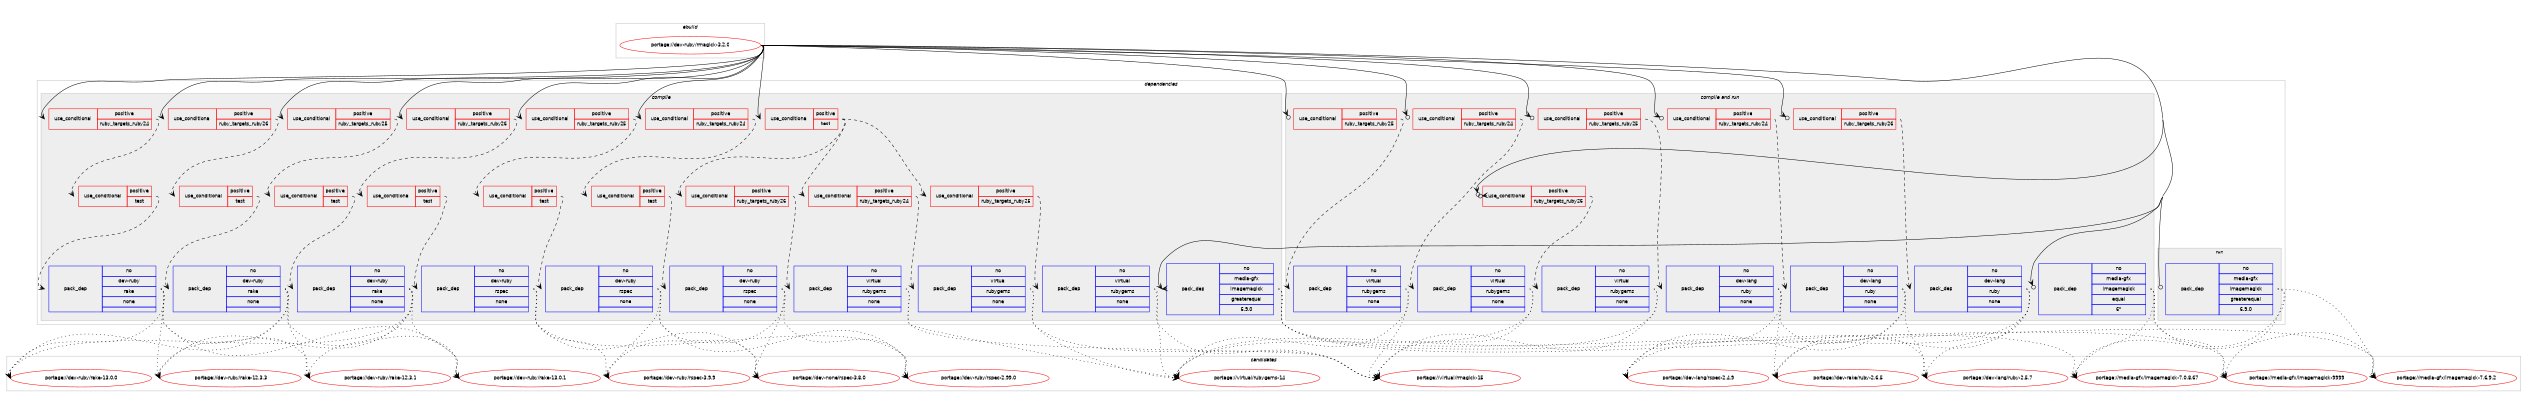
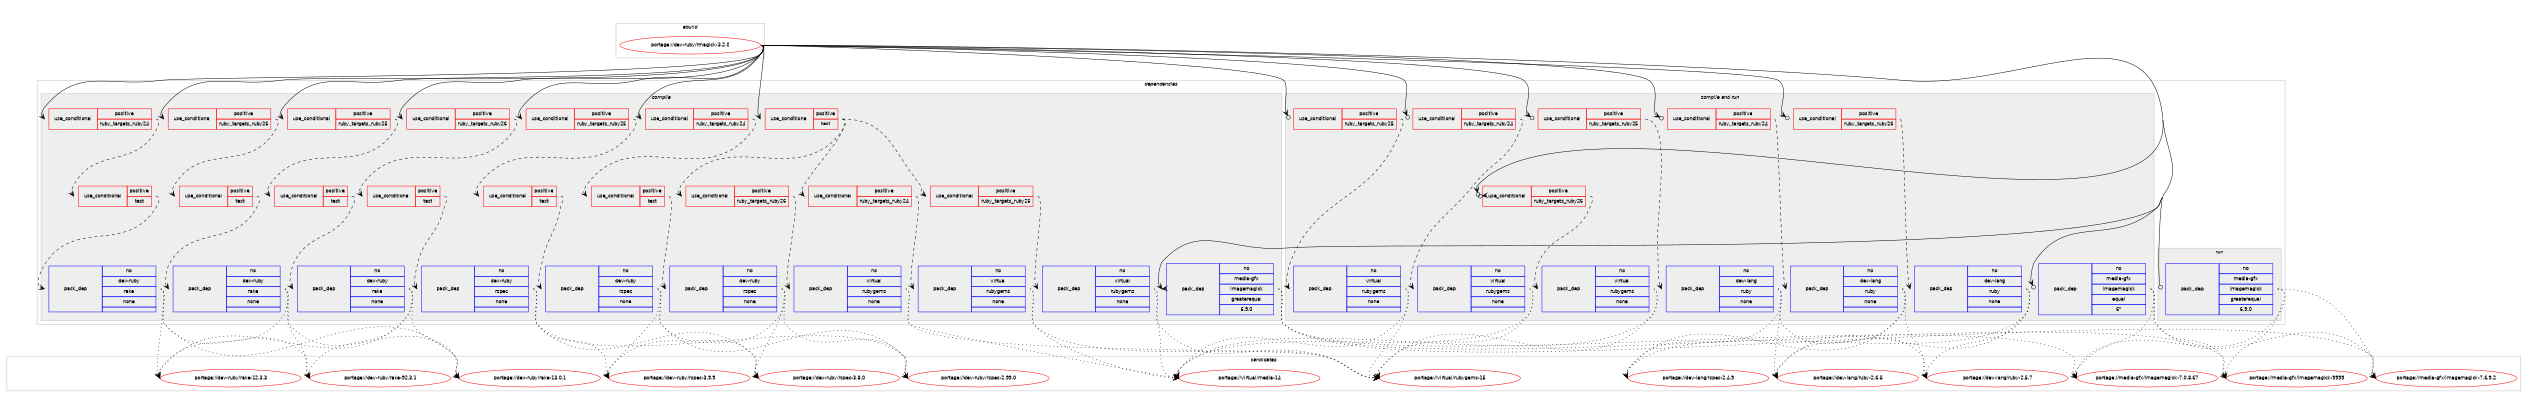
(81, 378) -> none
(380, 378) -> (380, 378)
(829, 378) -> (829, 378)
(1250, 378) -> (1250, 378)
(1450, 378) -> (1450, 378)
(1848, 378) -> (1848, 378)
